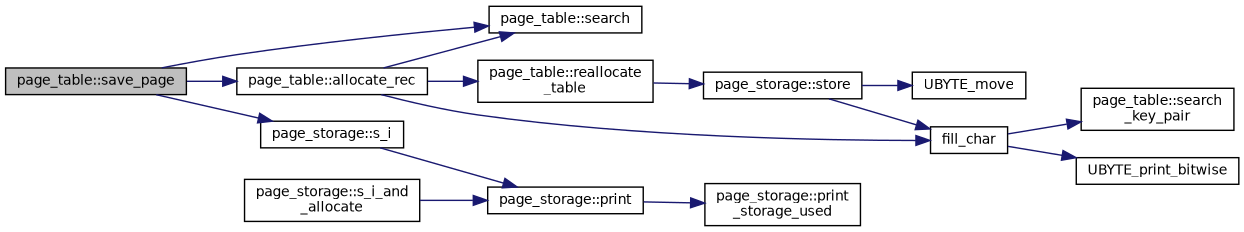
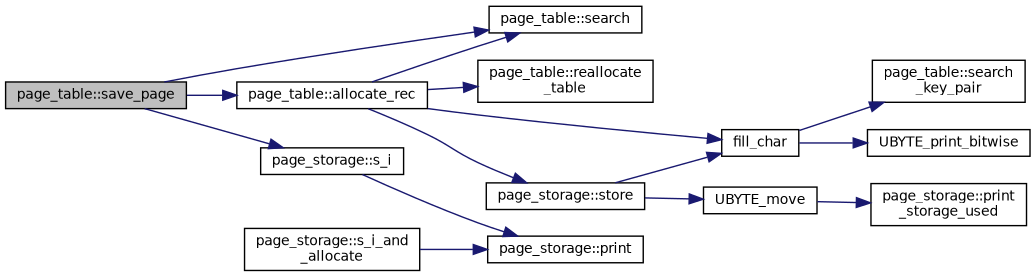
(671, 83) -> (441, 142)
(667, 202) -> (837, 202)
